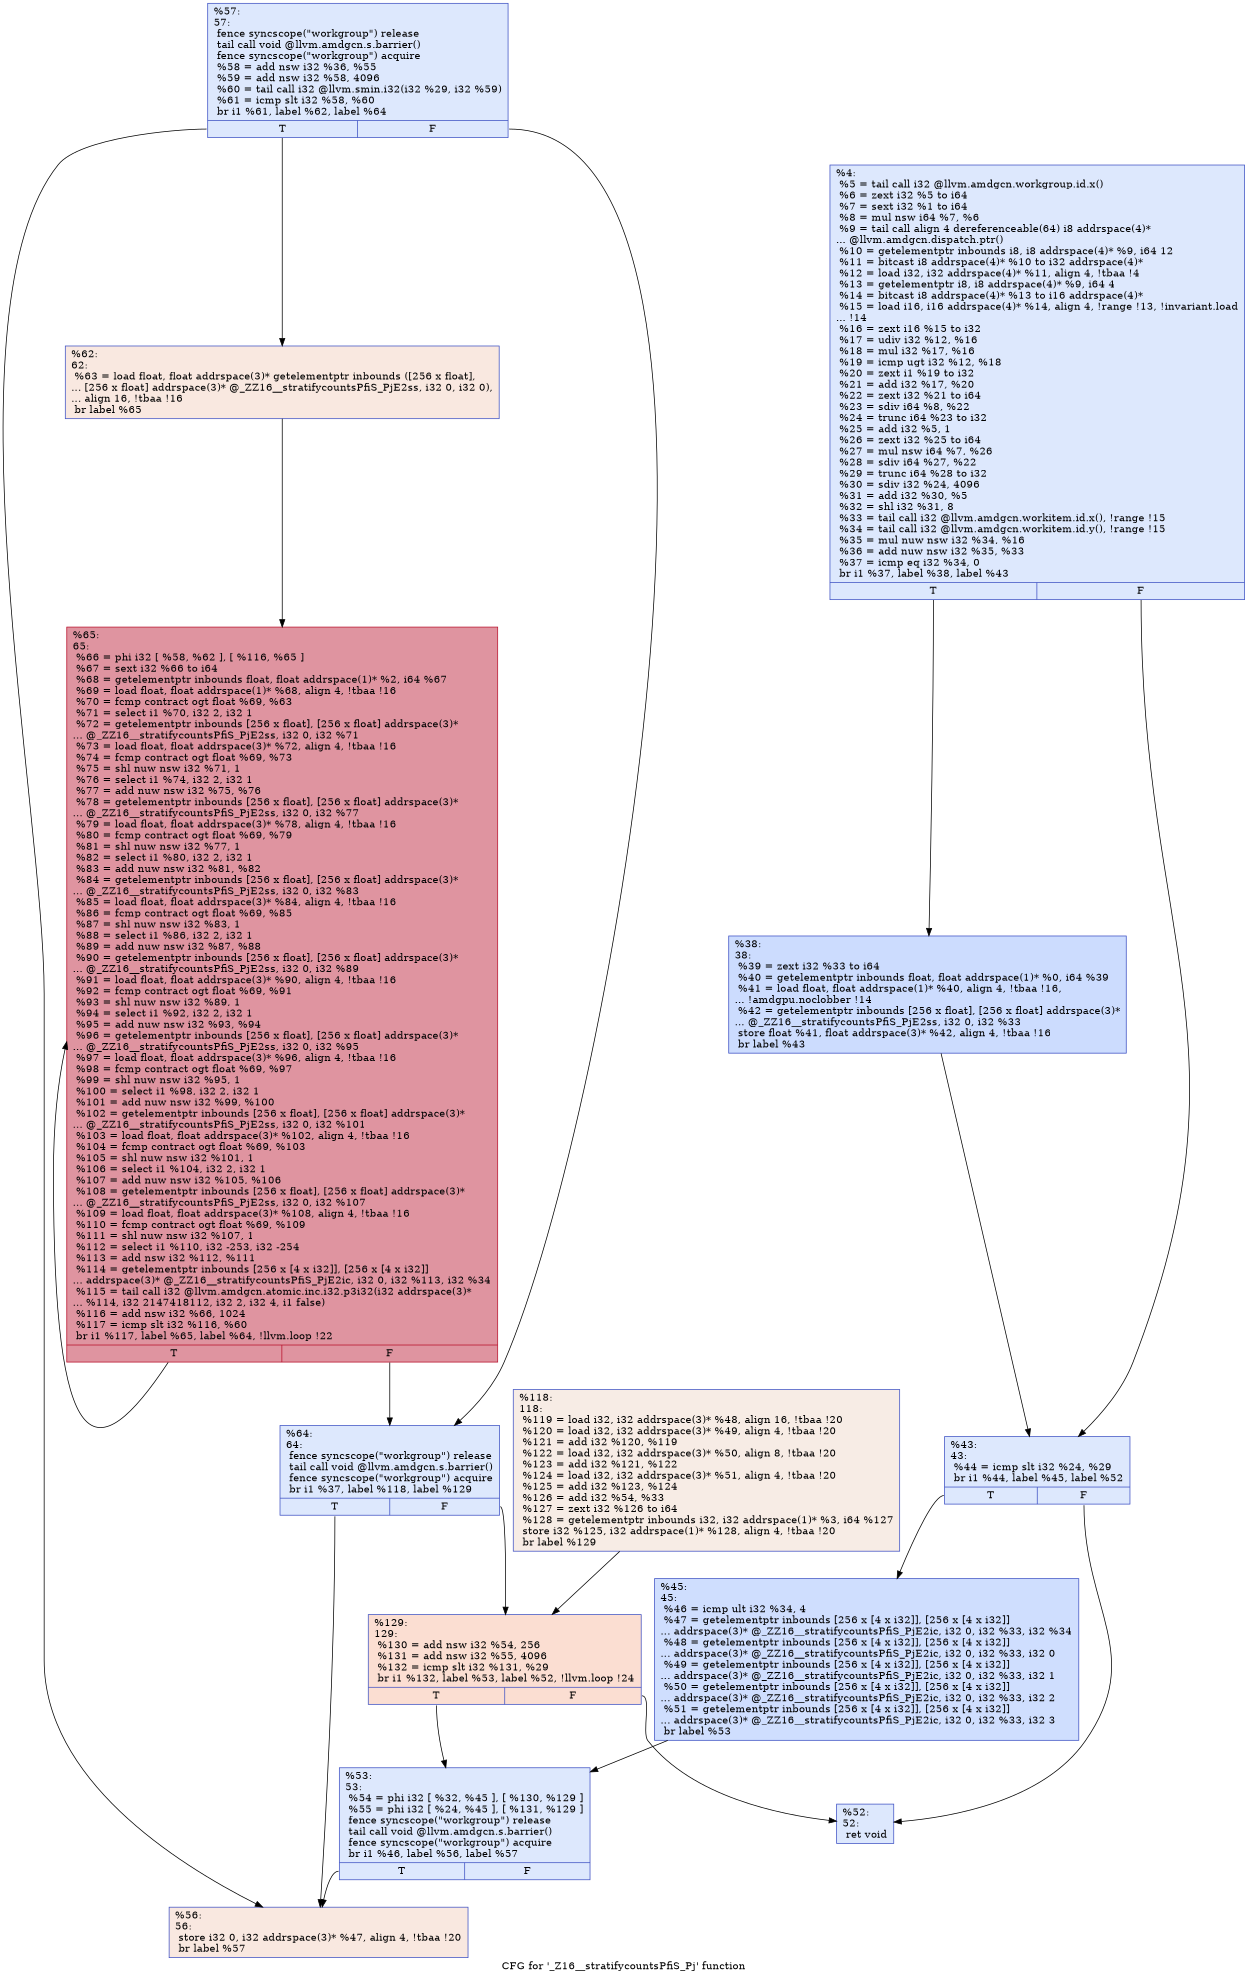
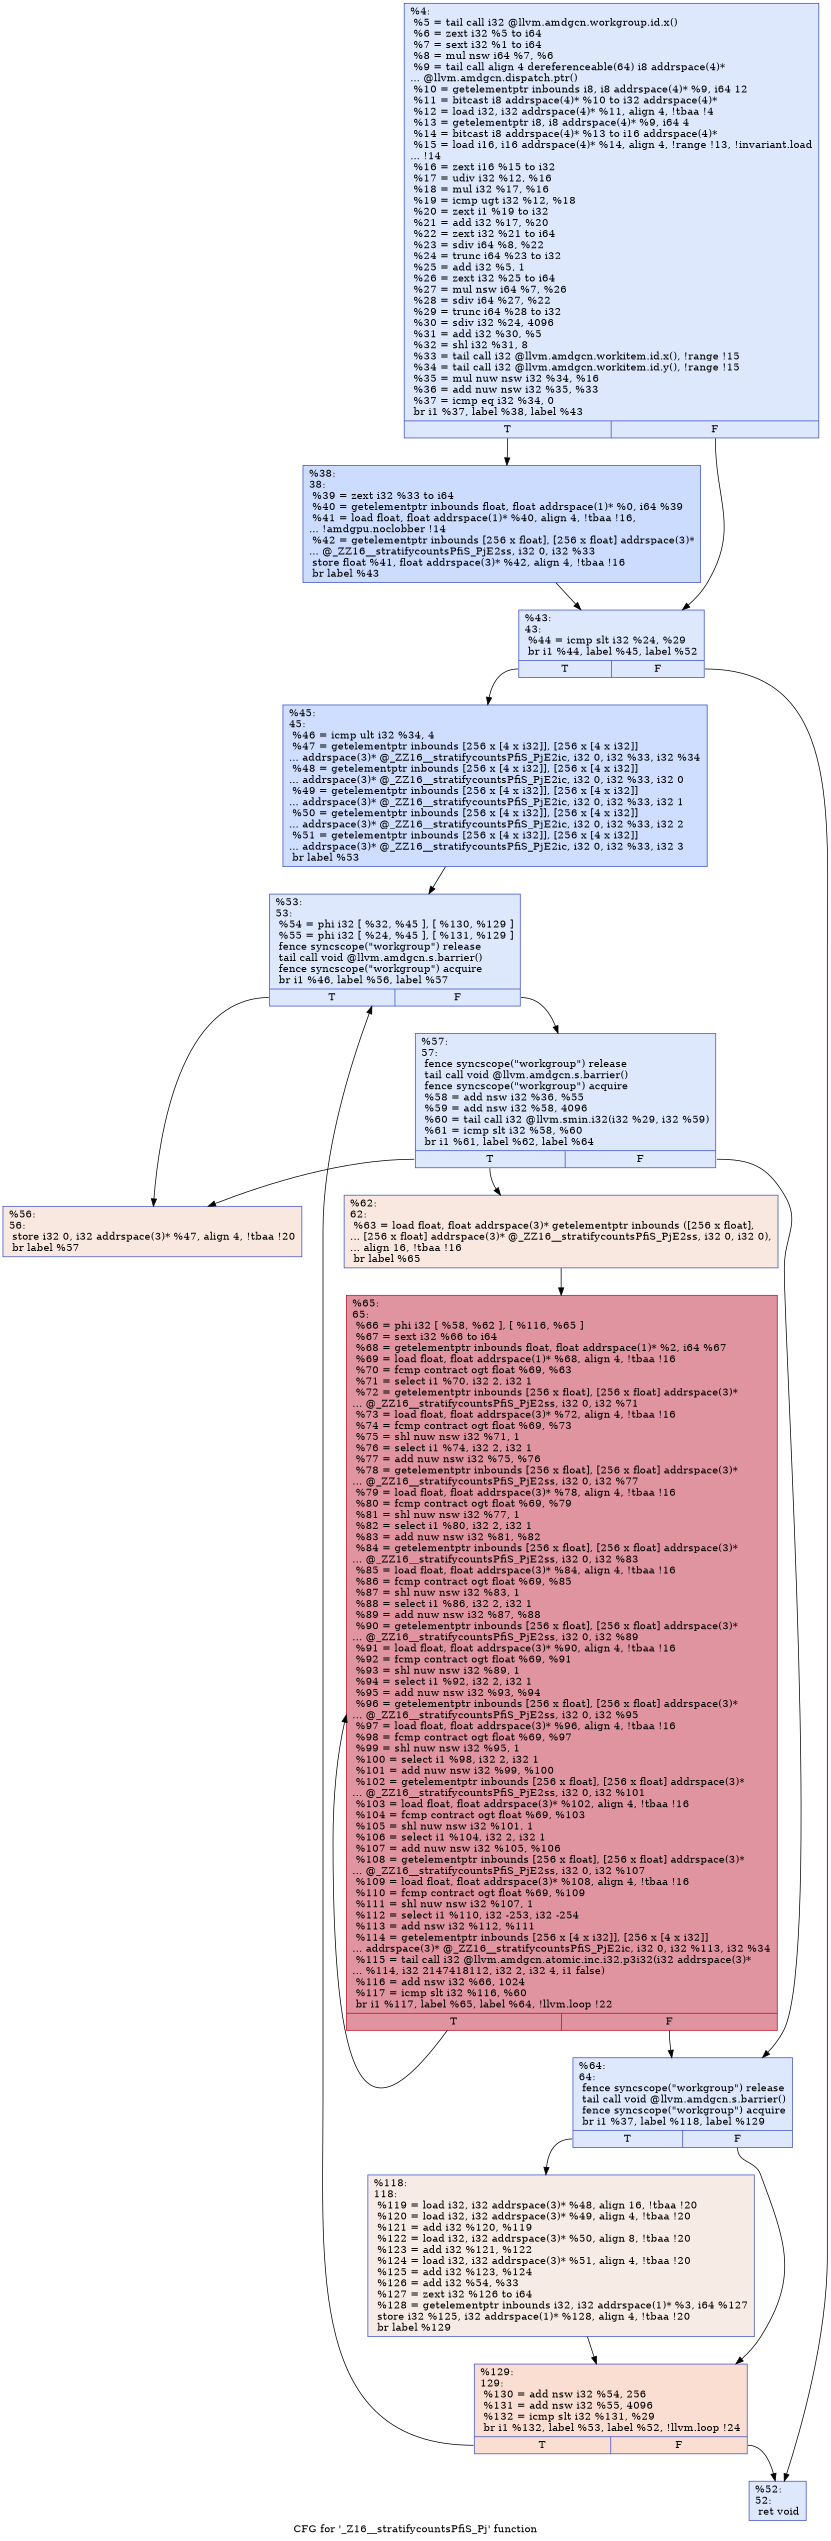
none -> (543, 1006)
(331, 1708) -> (554, 2147)
